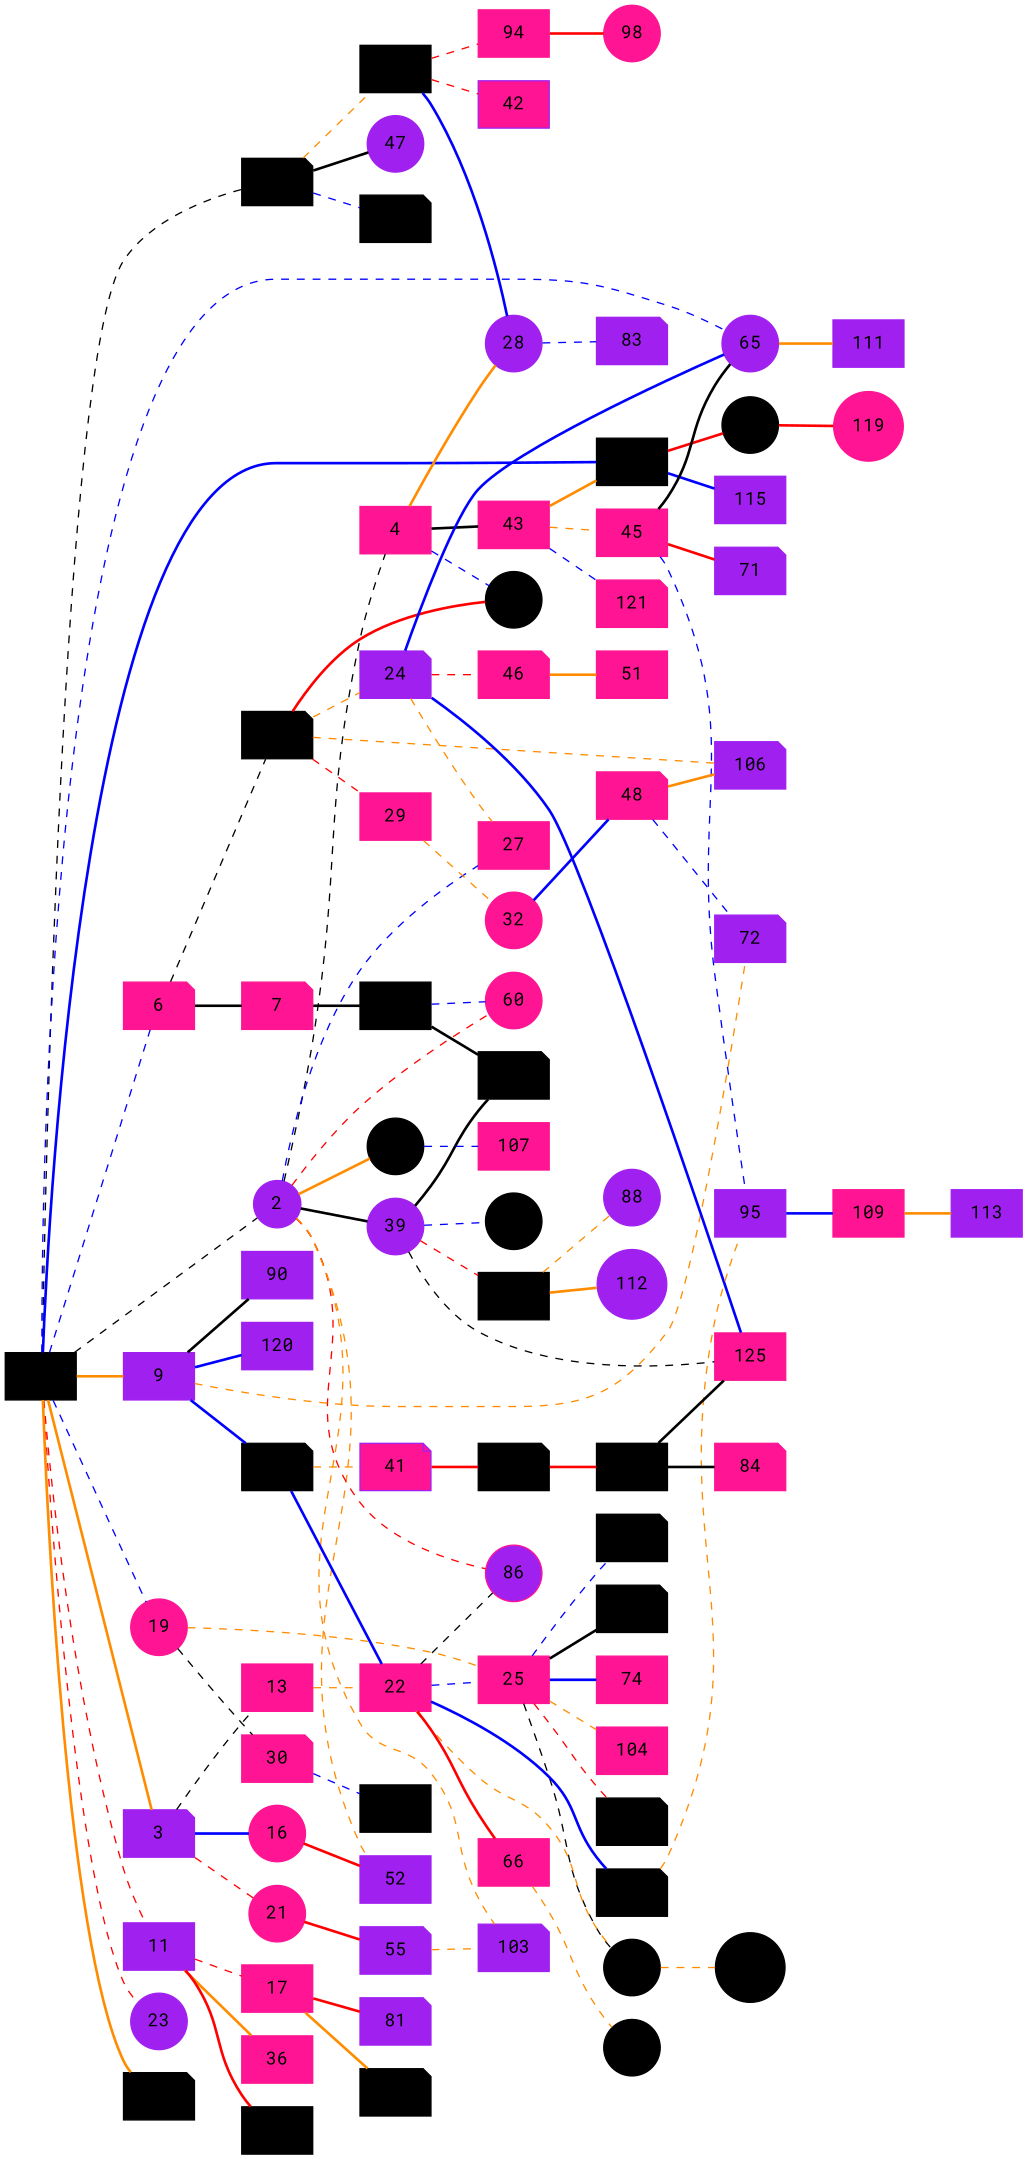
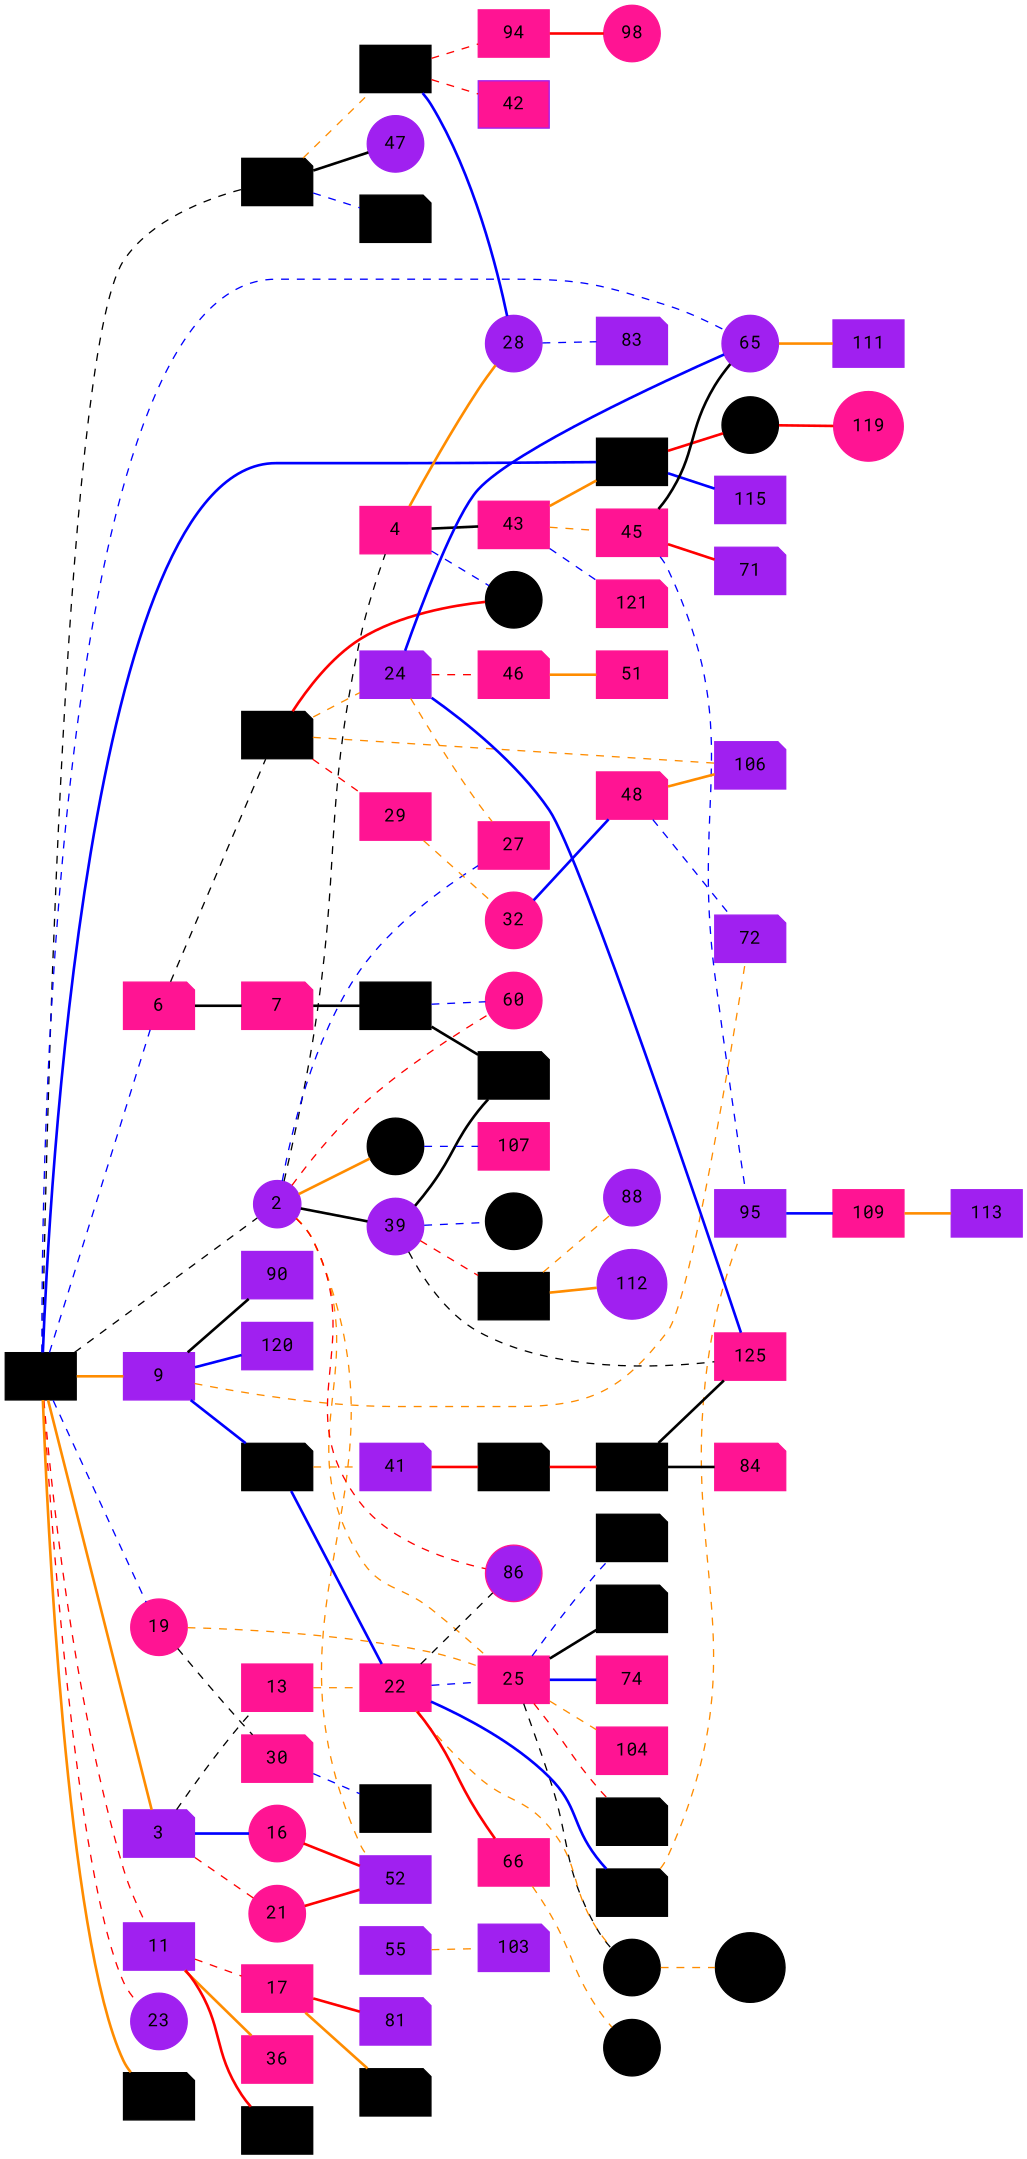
(395, 1467) -> (395, 1467)
(319, 1596) -> (331, 1479)
(332, 1931) -> (332, 1898)
